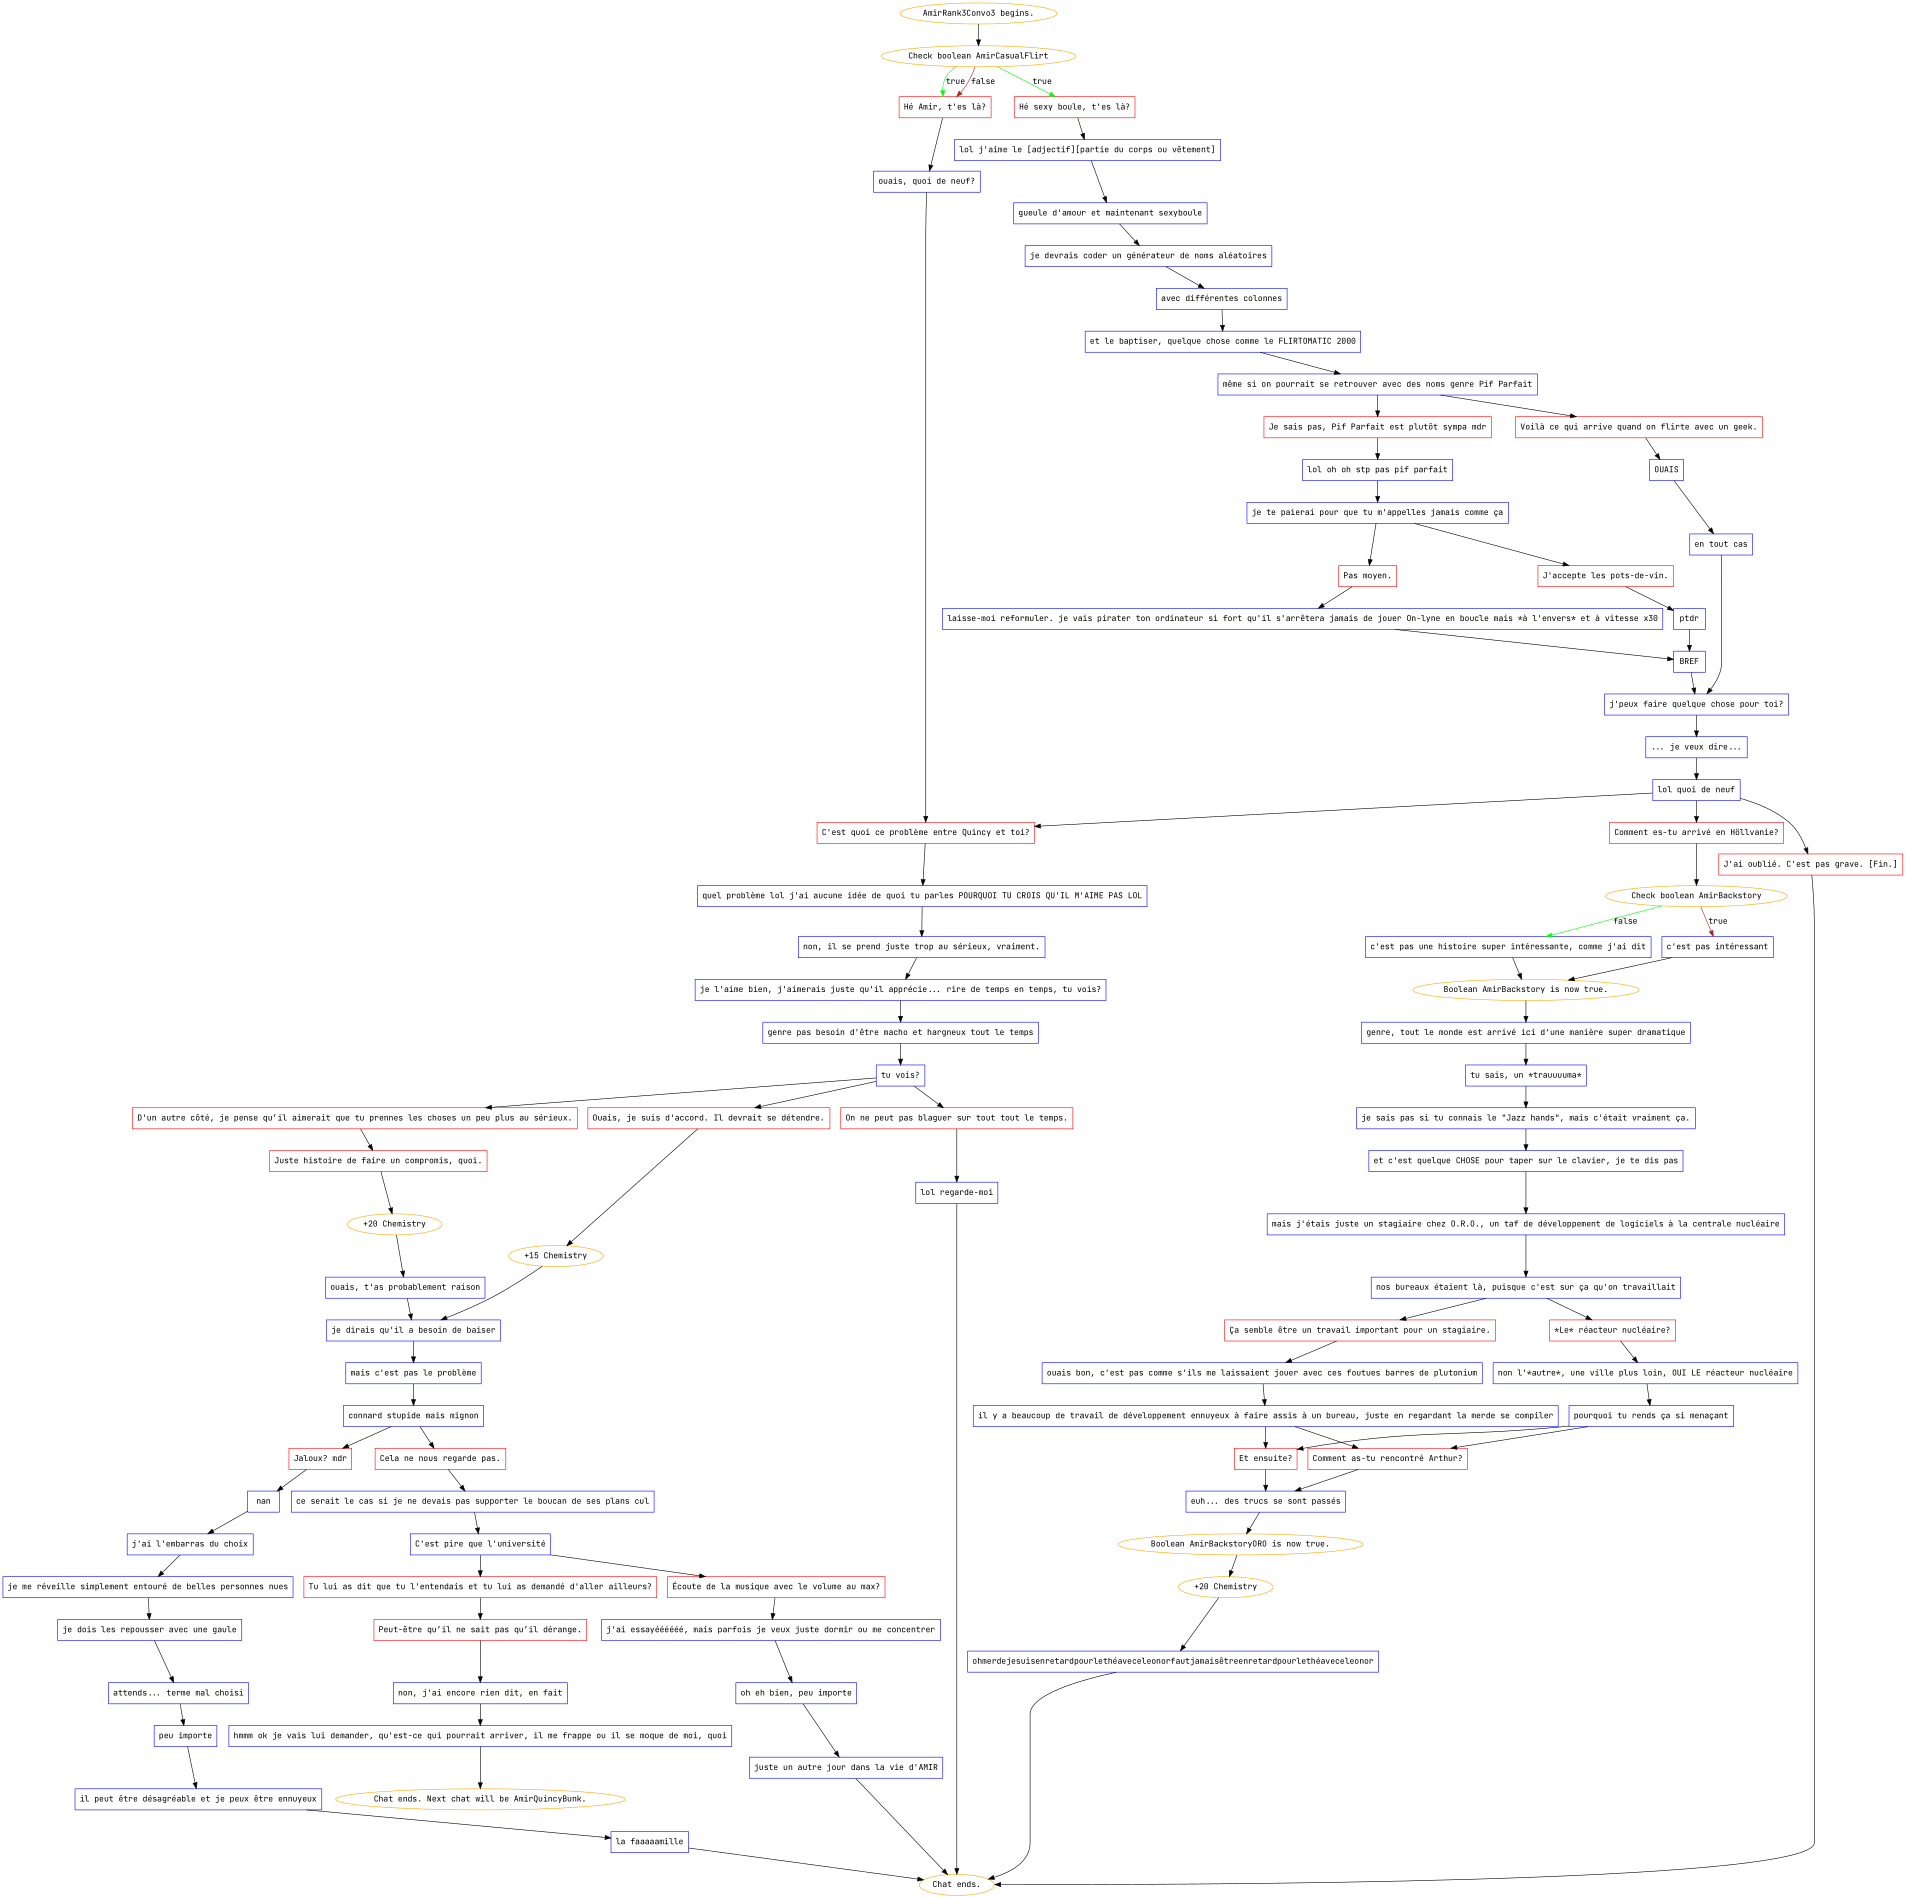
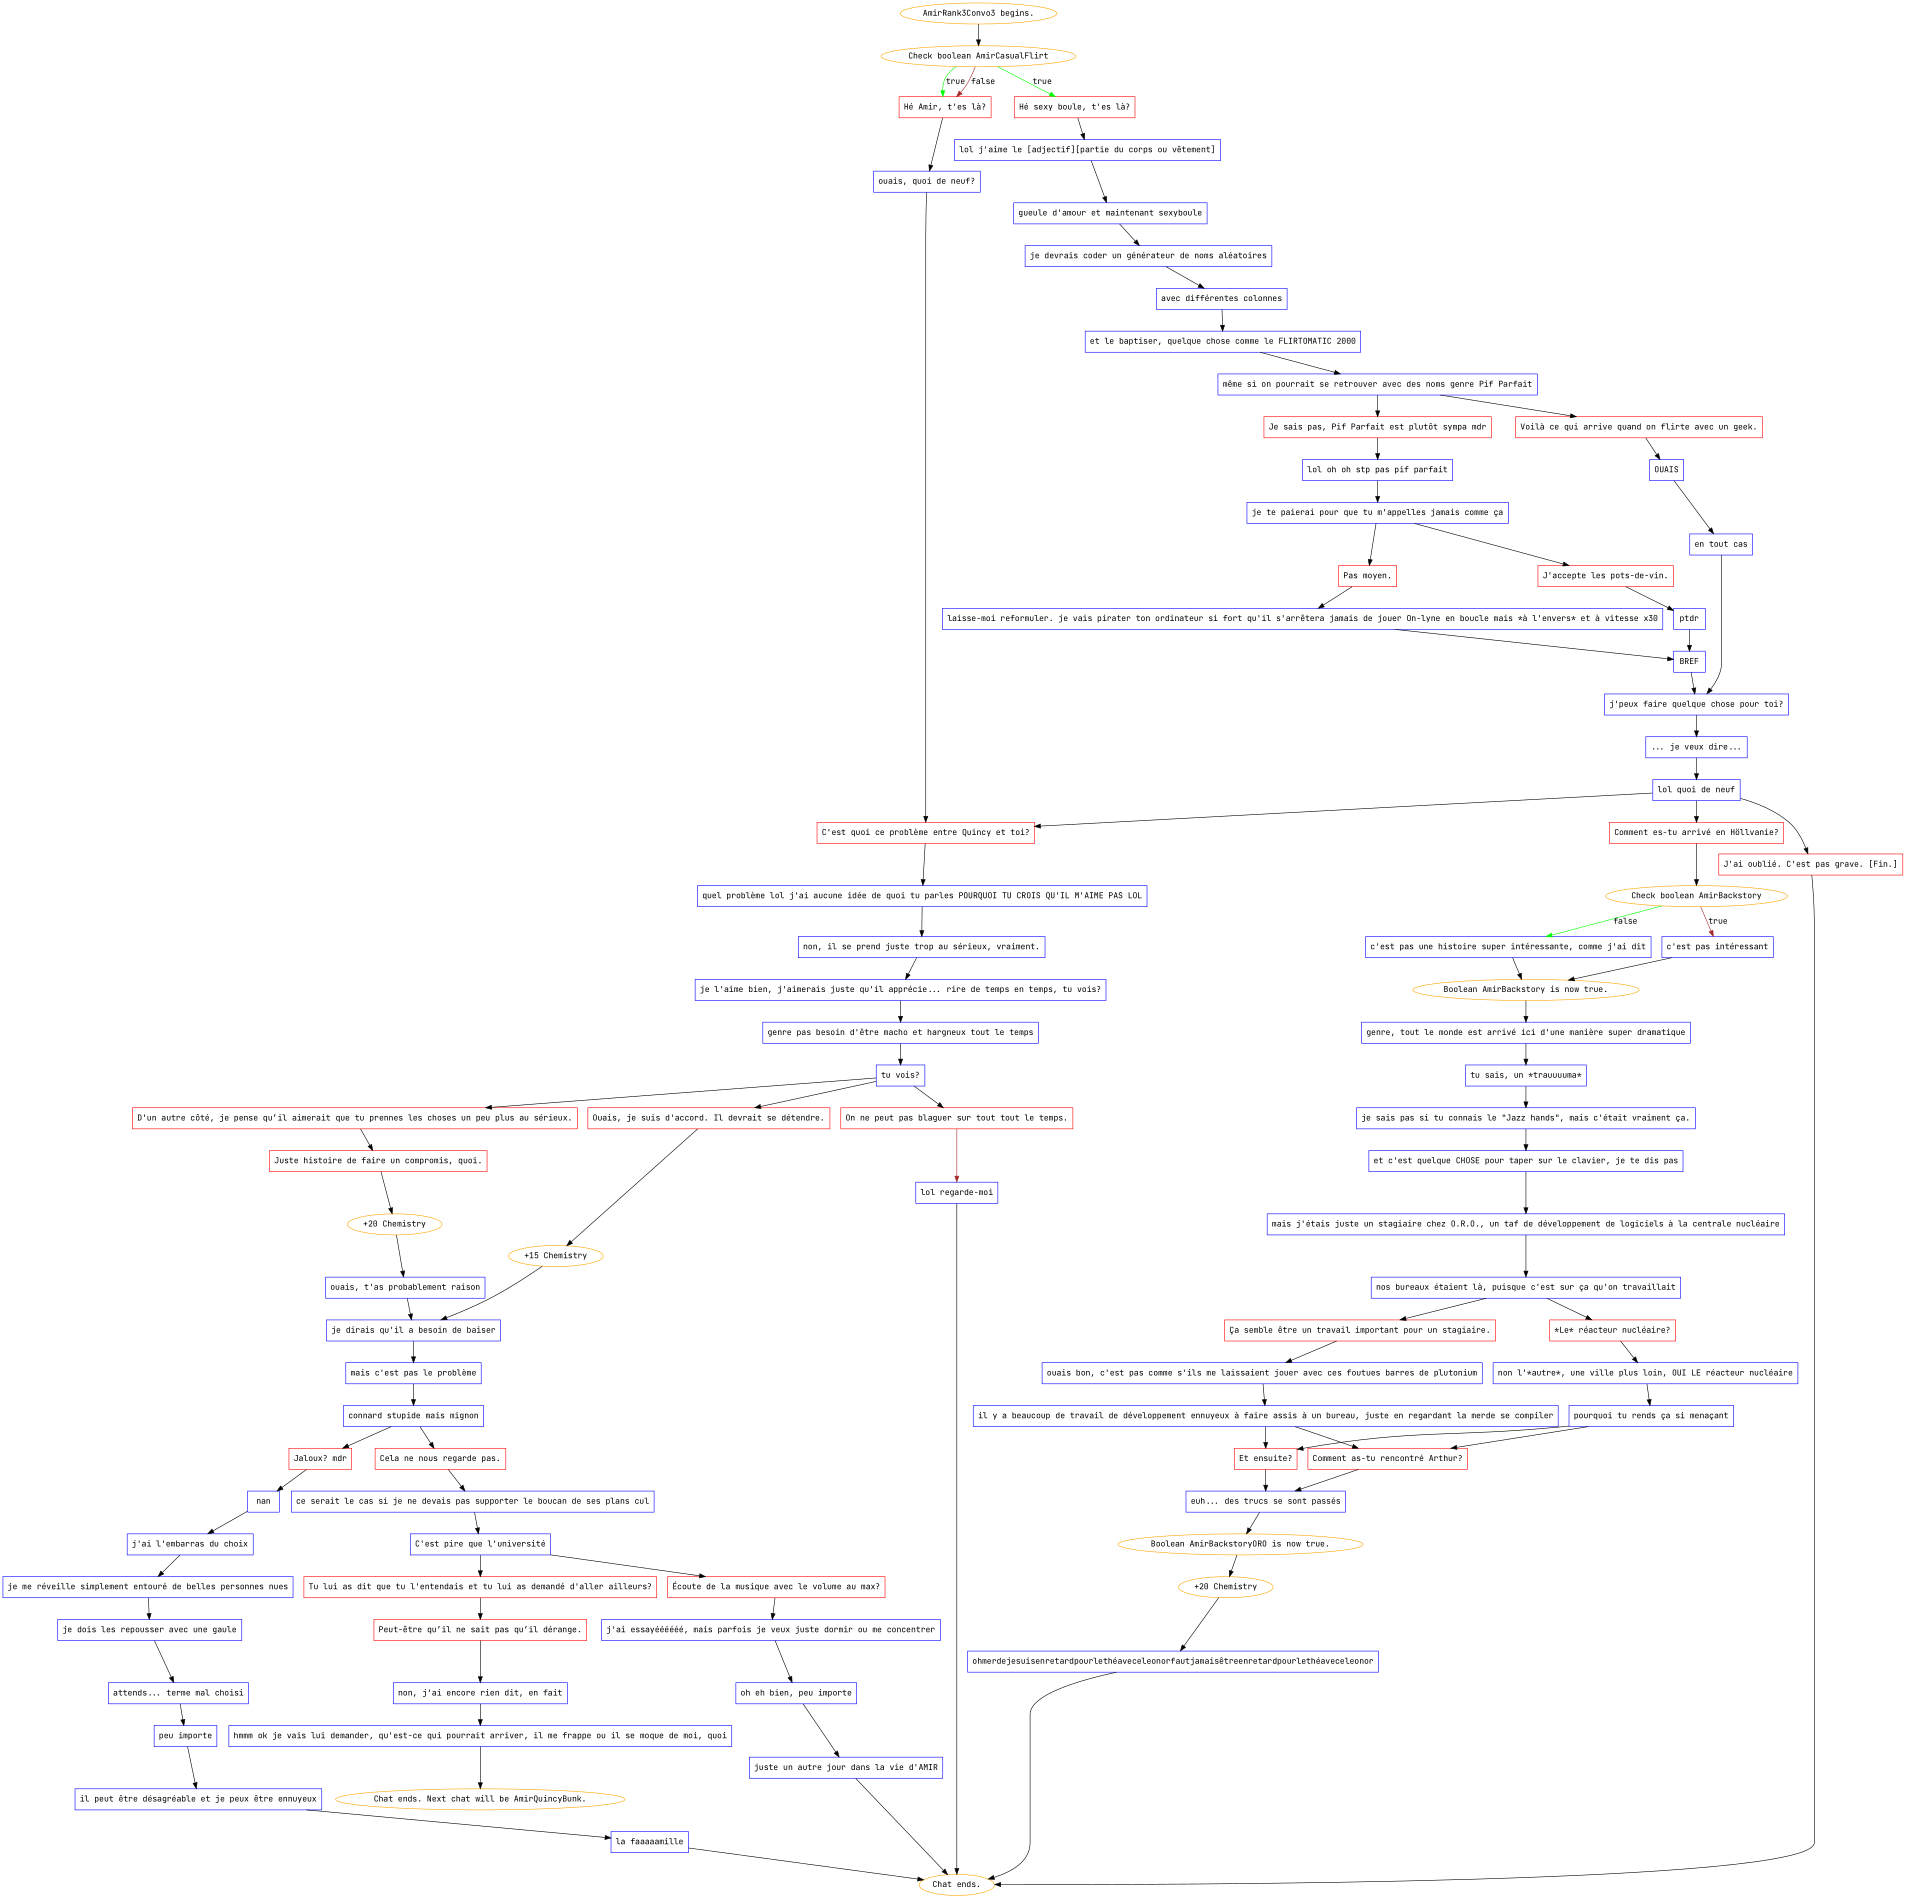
(957, 1152) -> (957, 1152)
